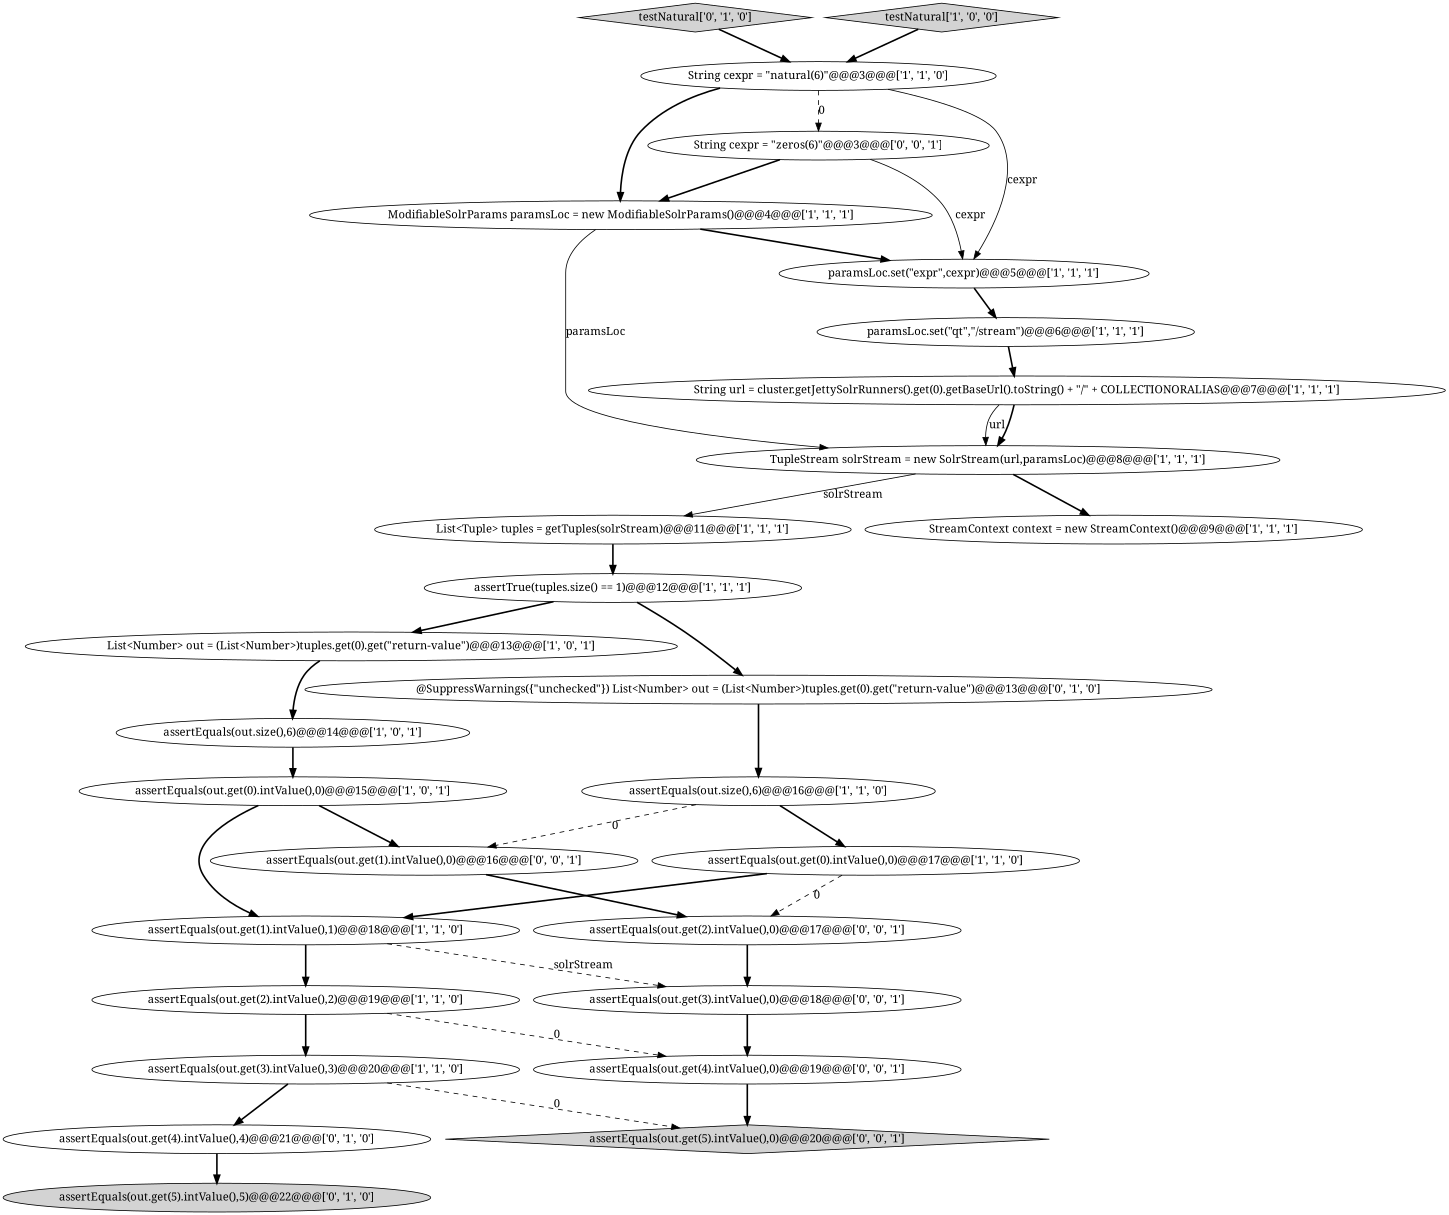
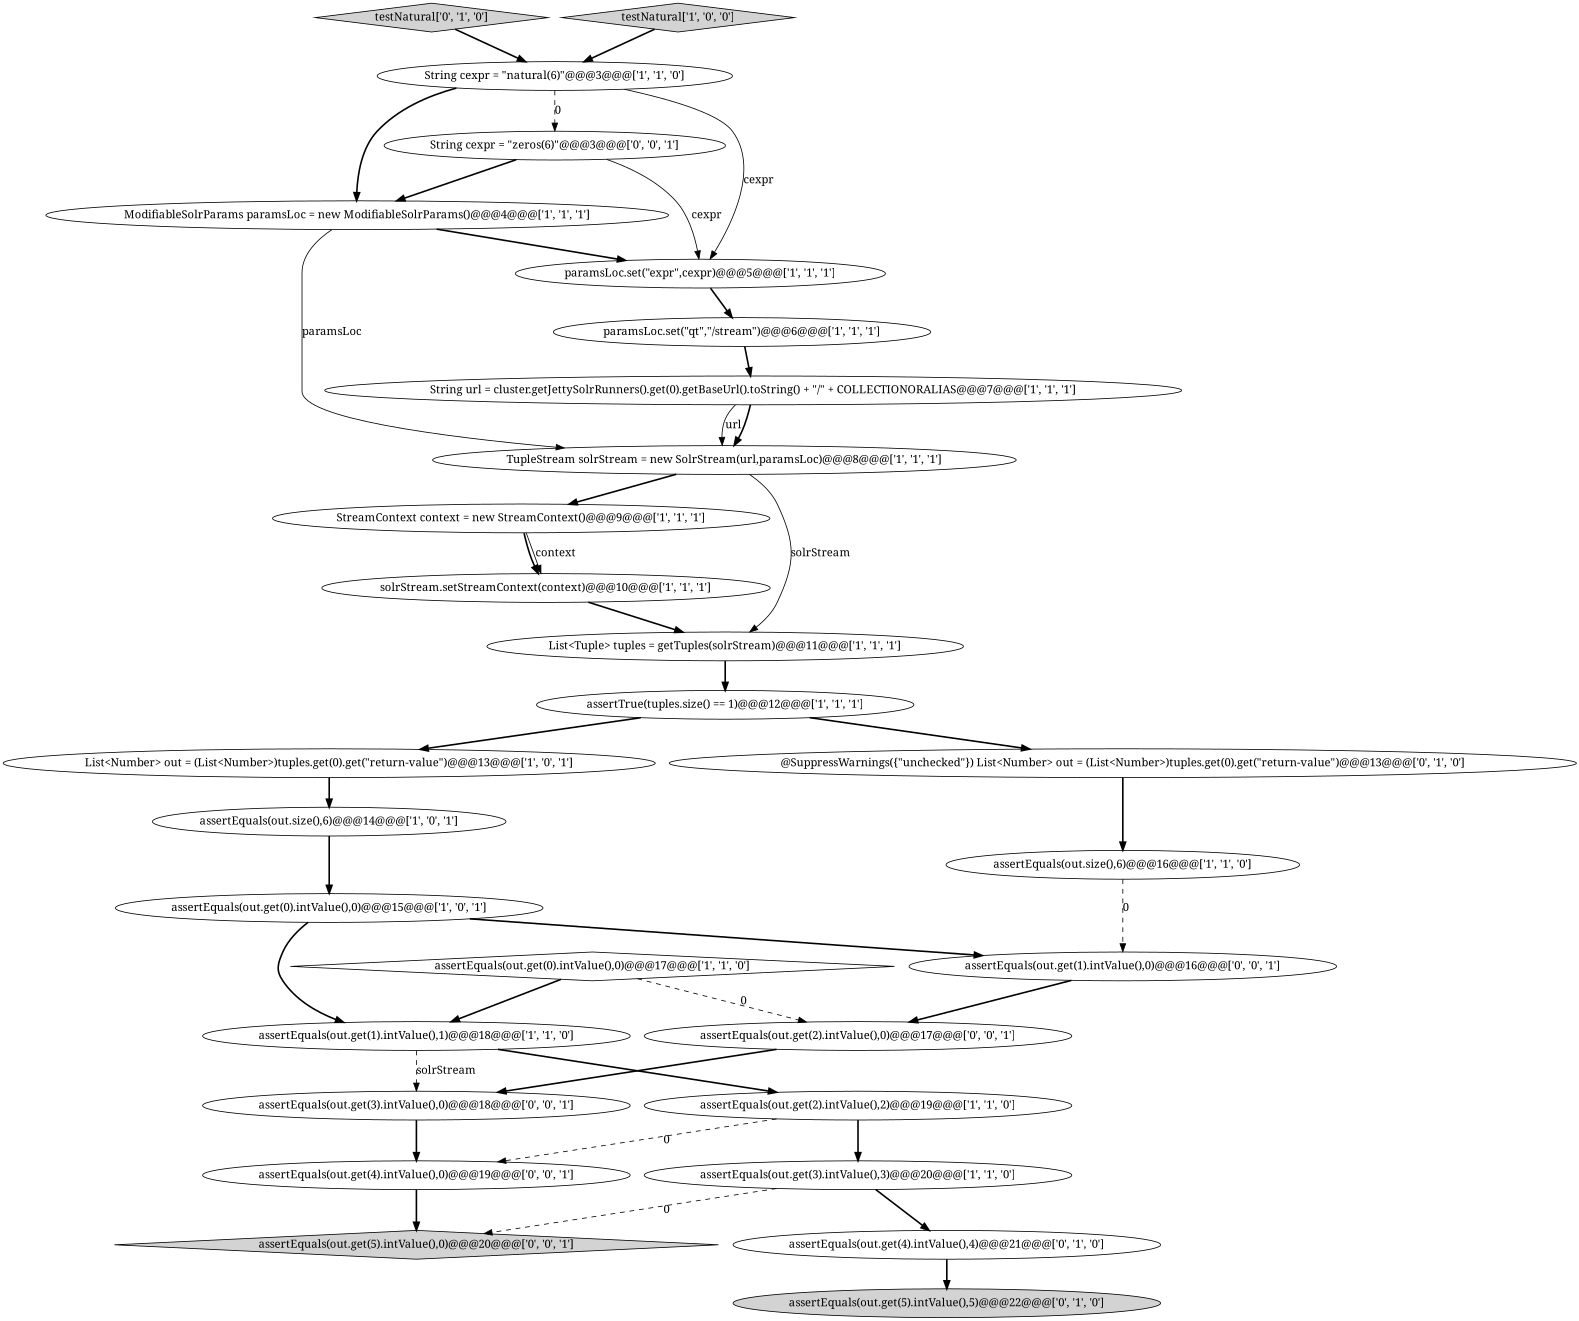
none -> (546, 588)
(809, 824) -> none
(866, 861) -> (592, 966)
